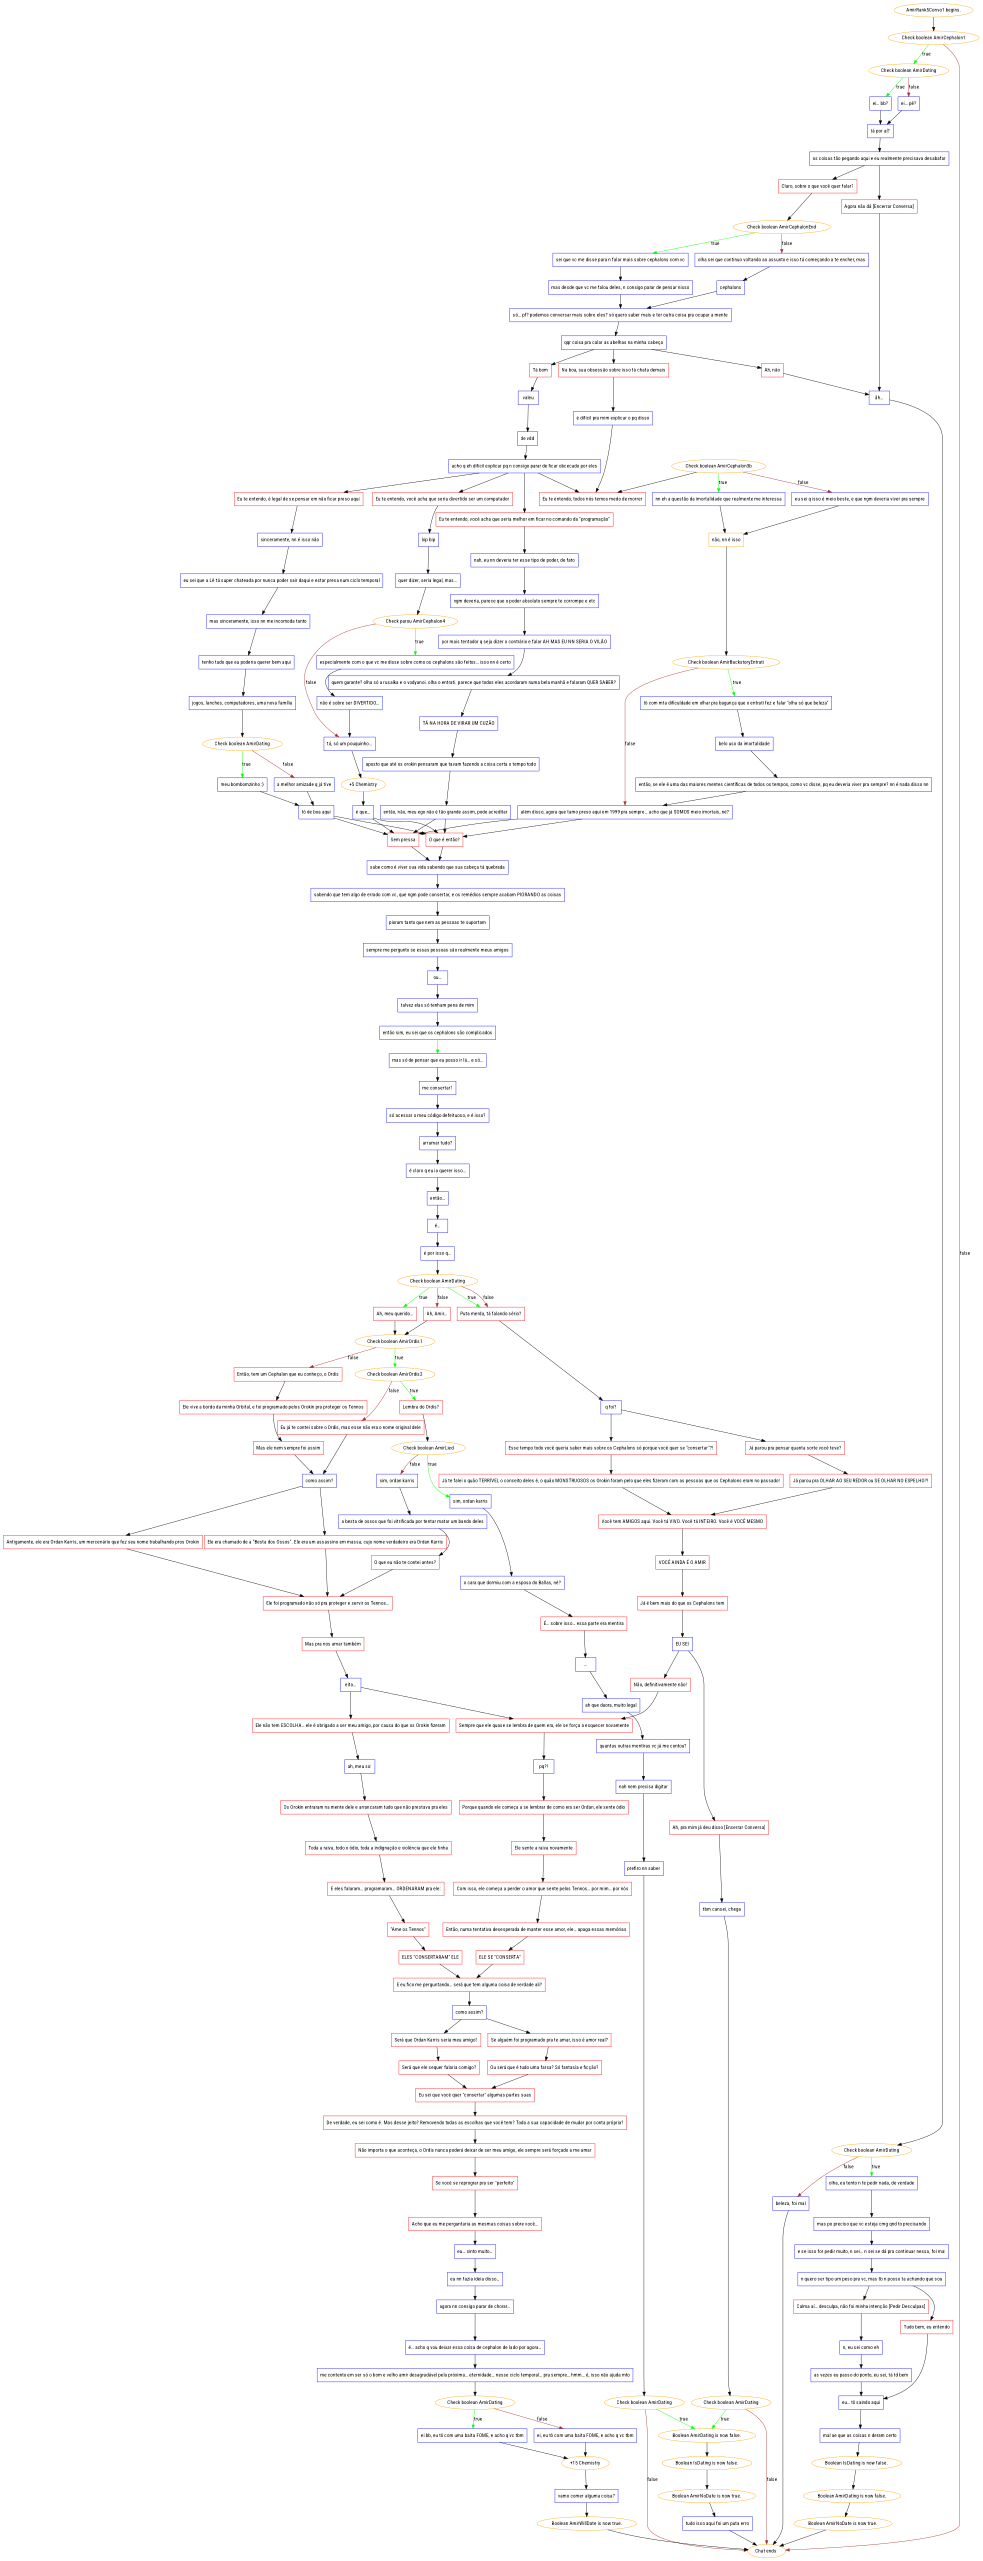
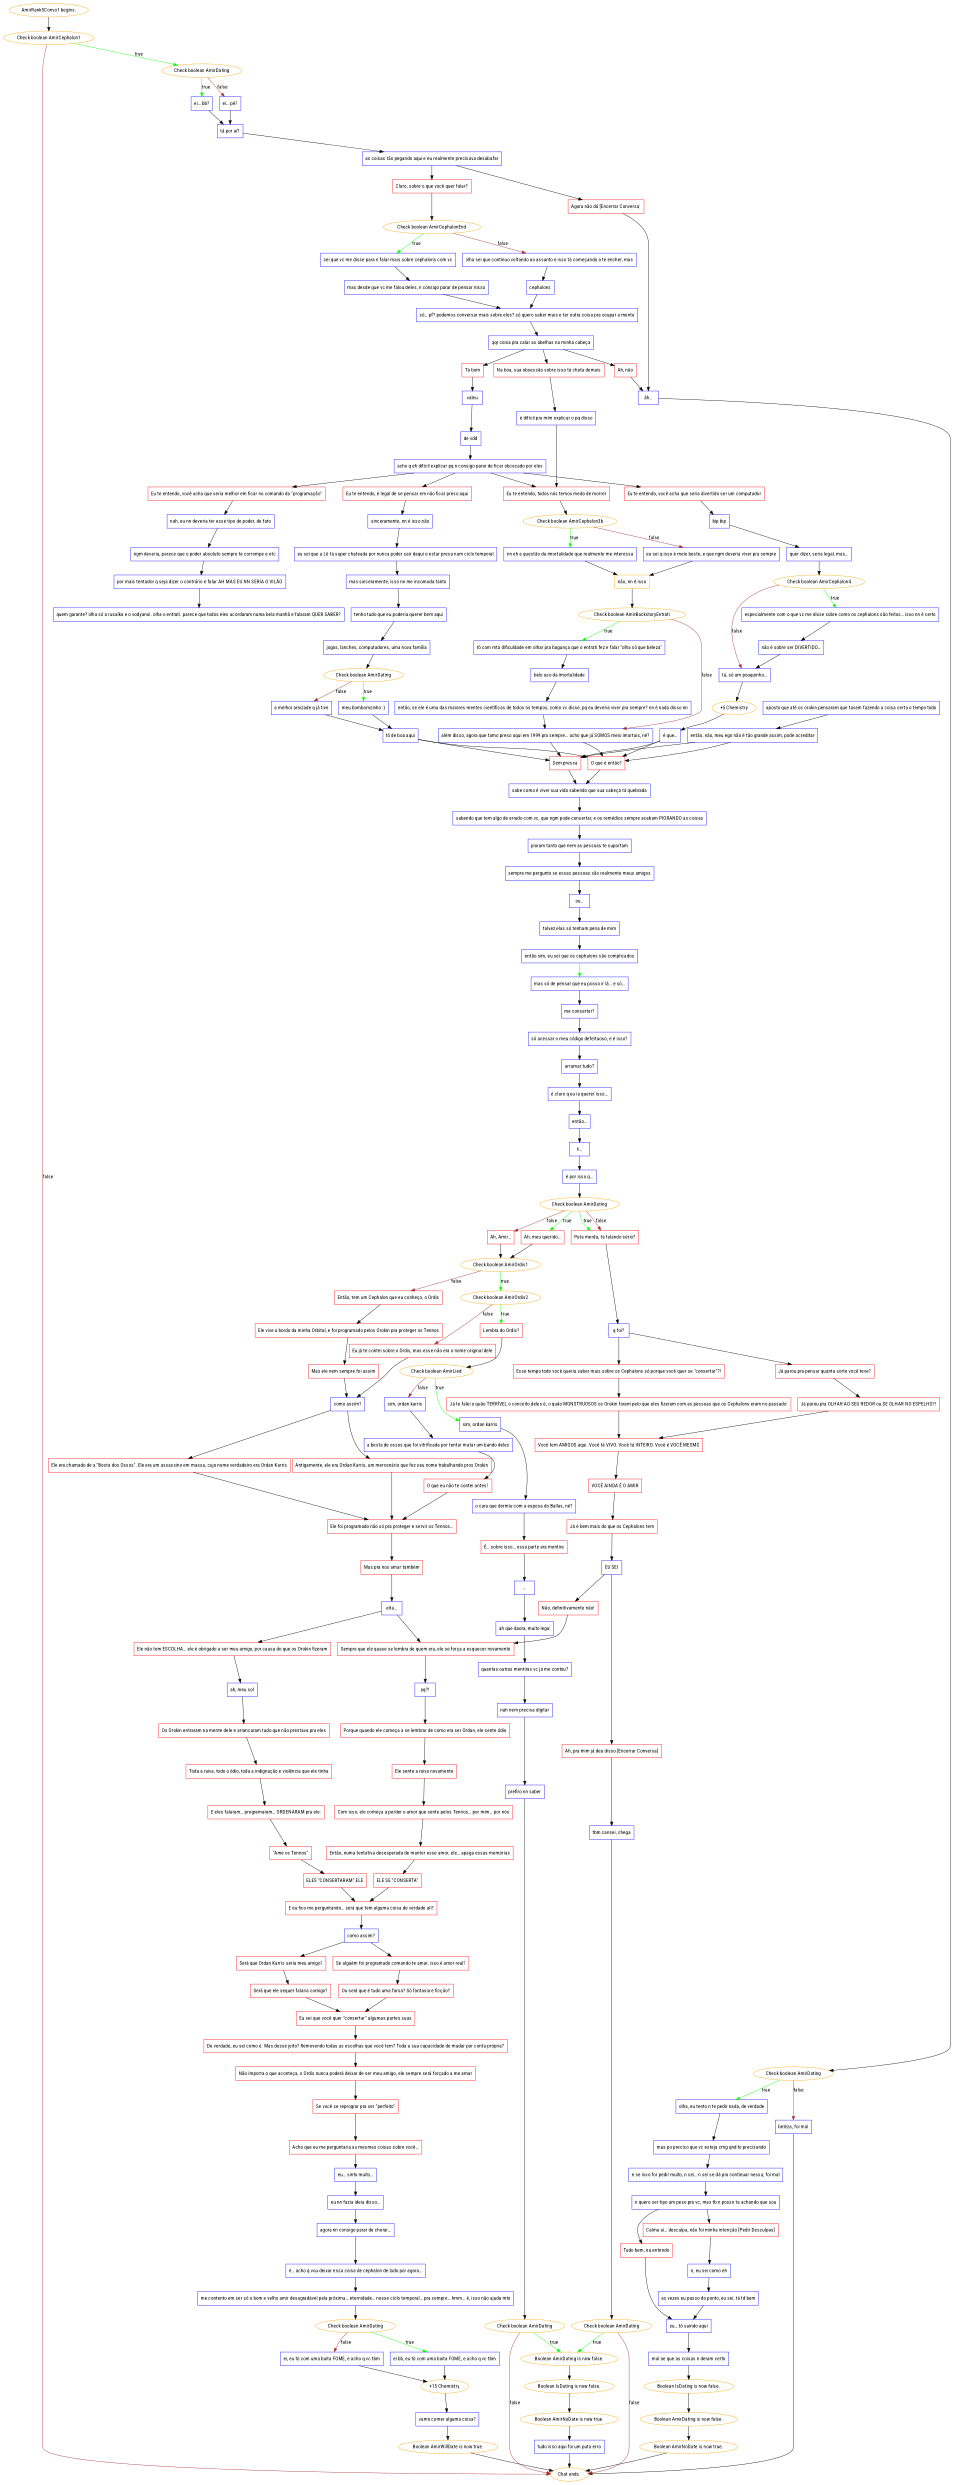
(659, 482) -> (563, 506)
(415, 621) -> (819, 582)
(459, 723) -> none
(549, 2040) -> (401, 1963)
